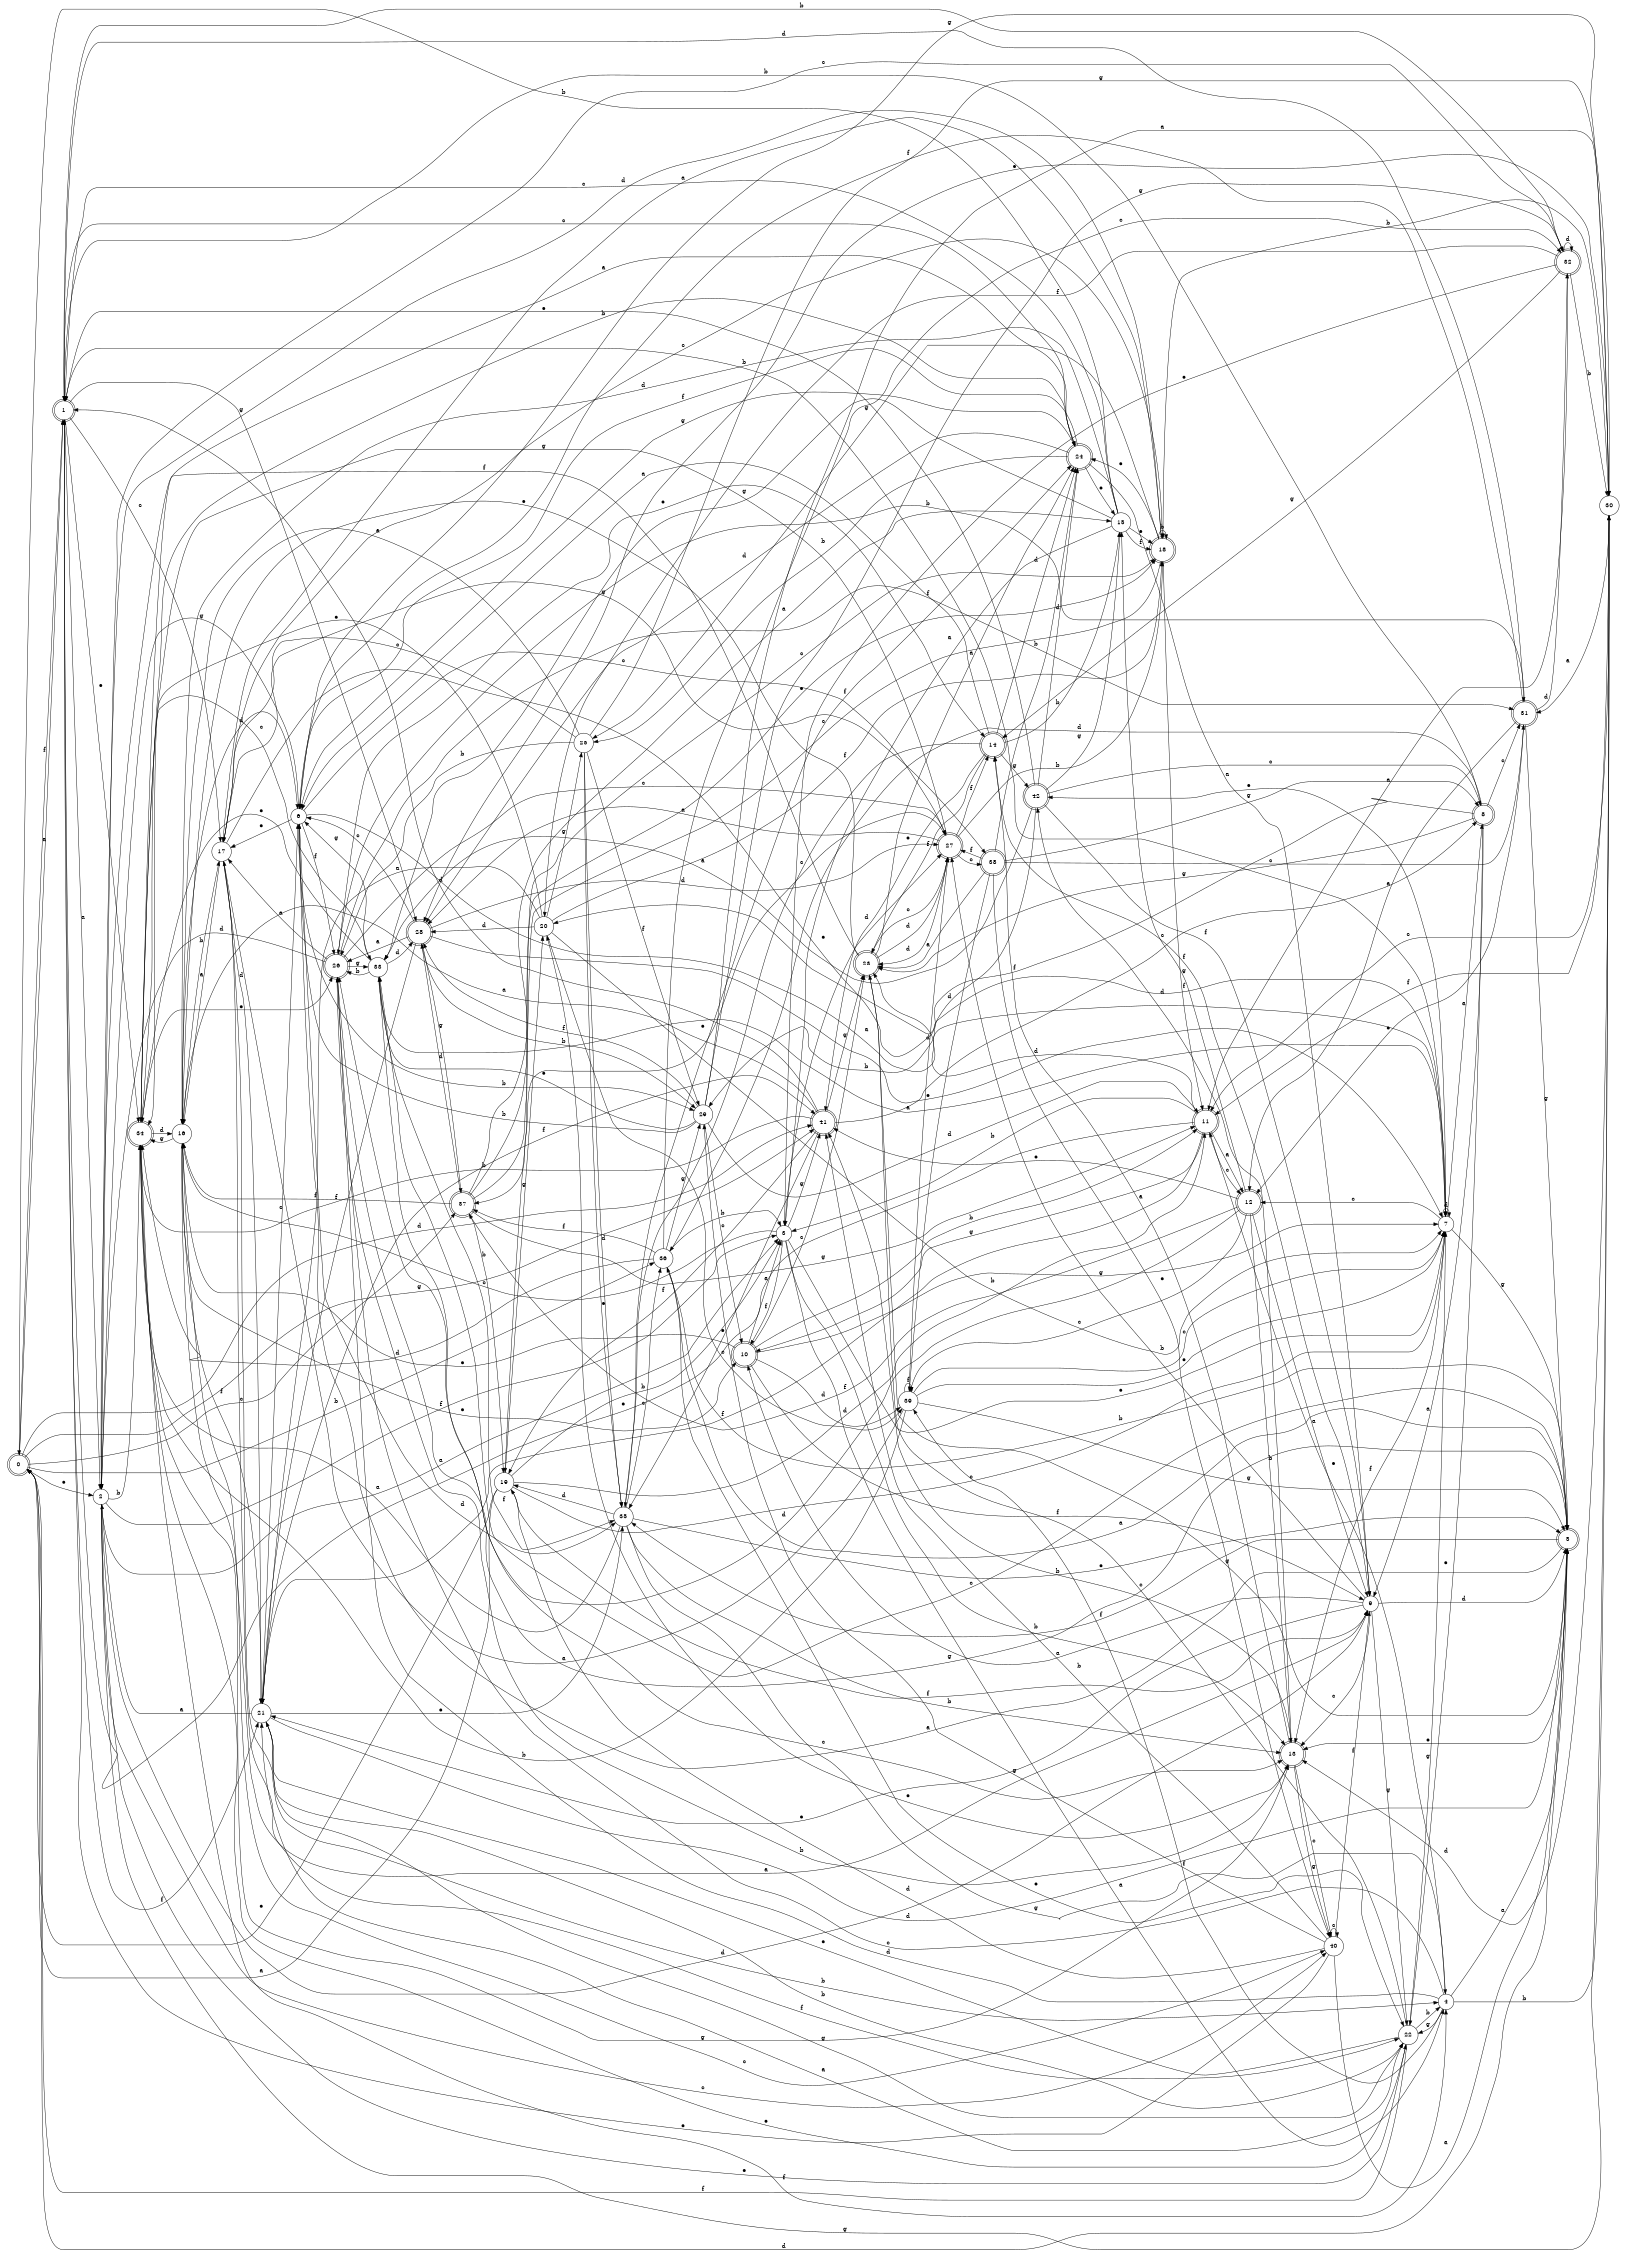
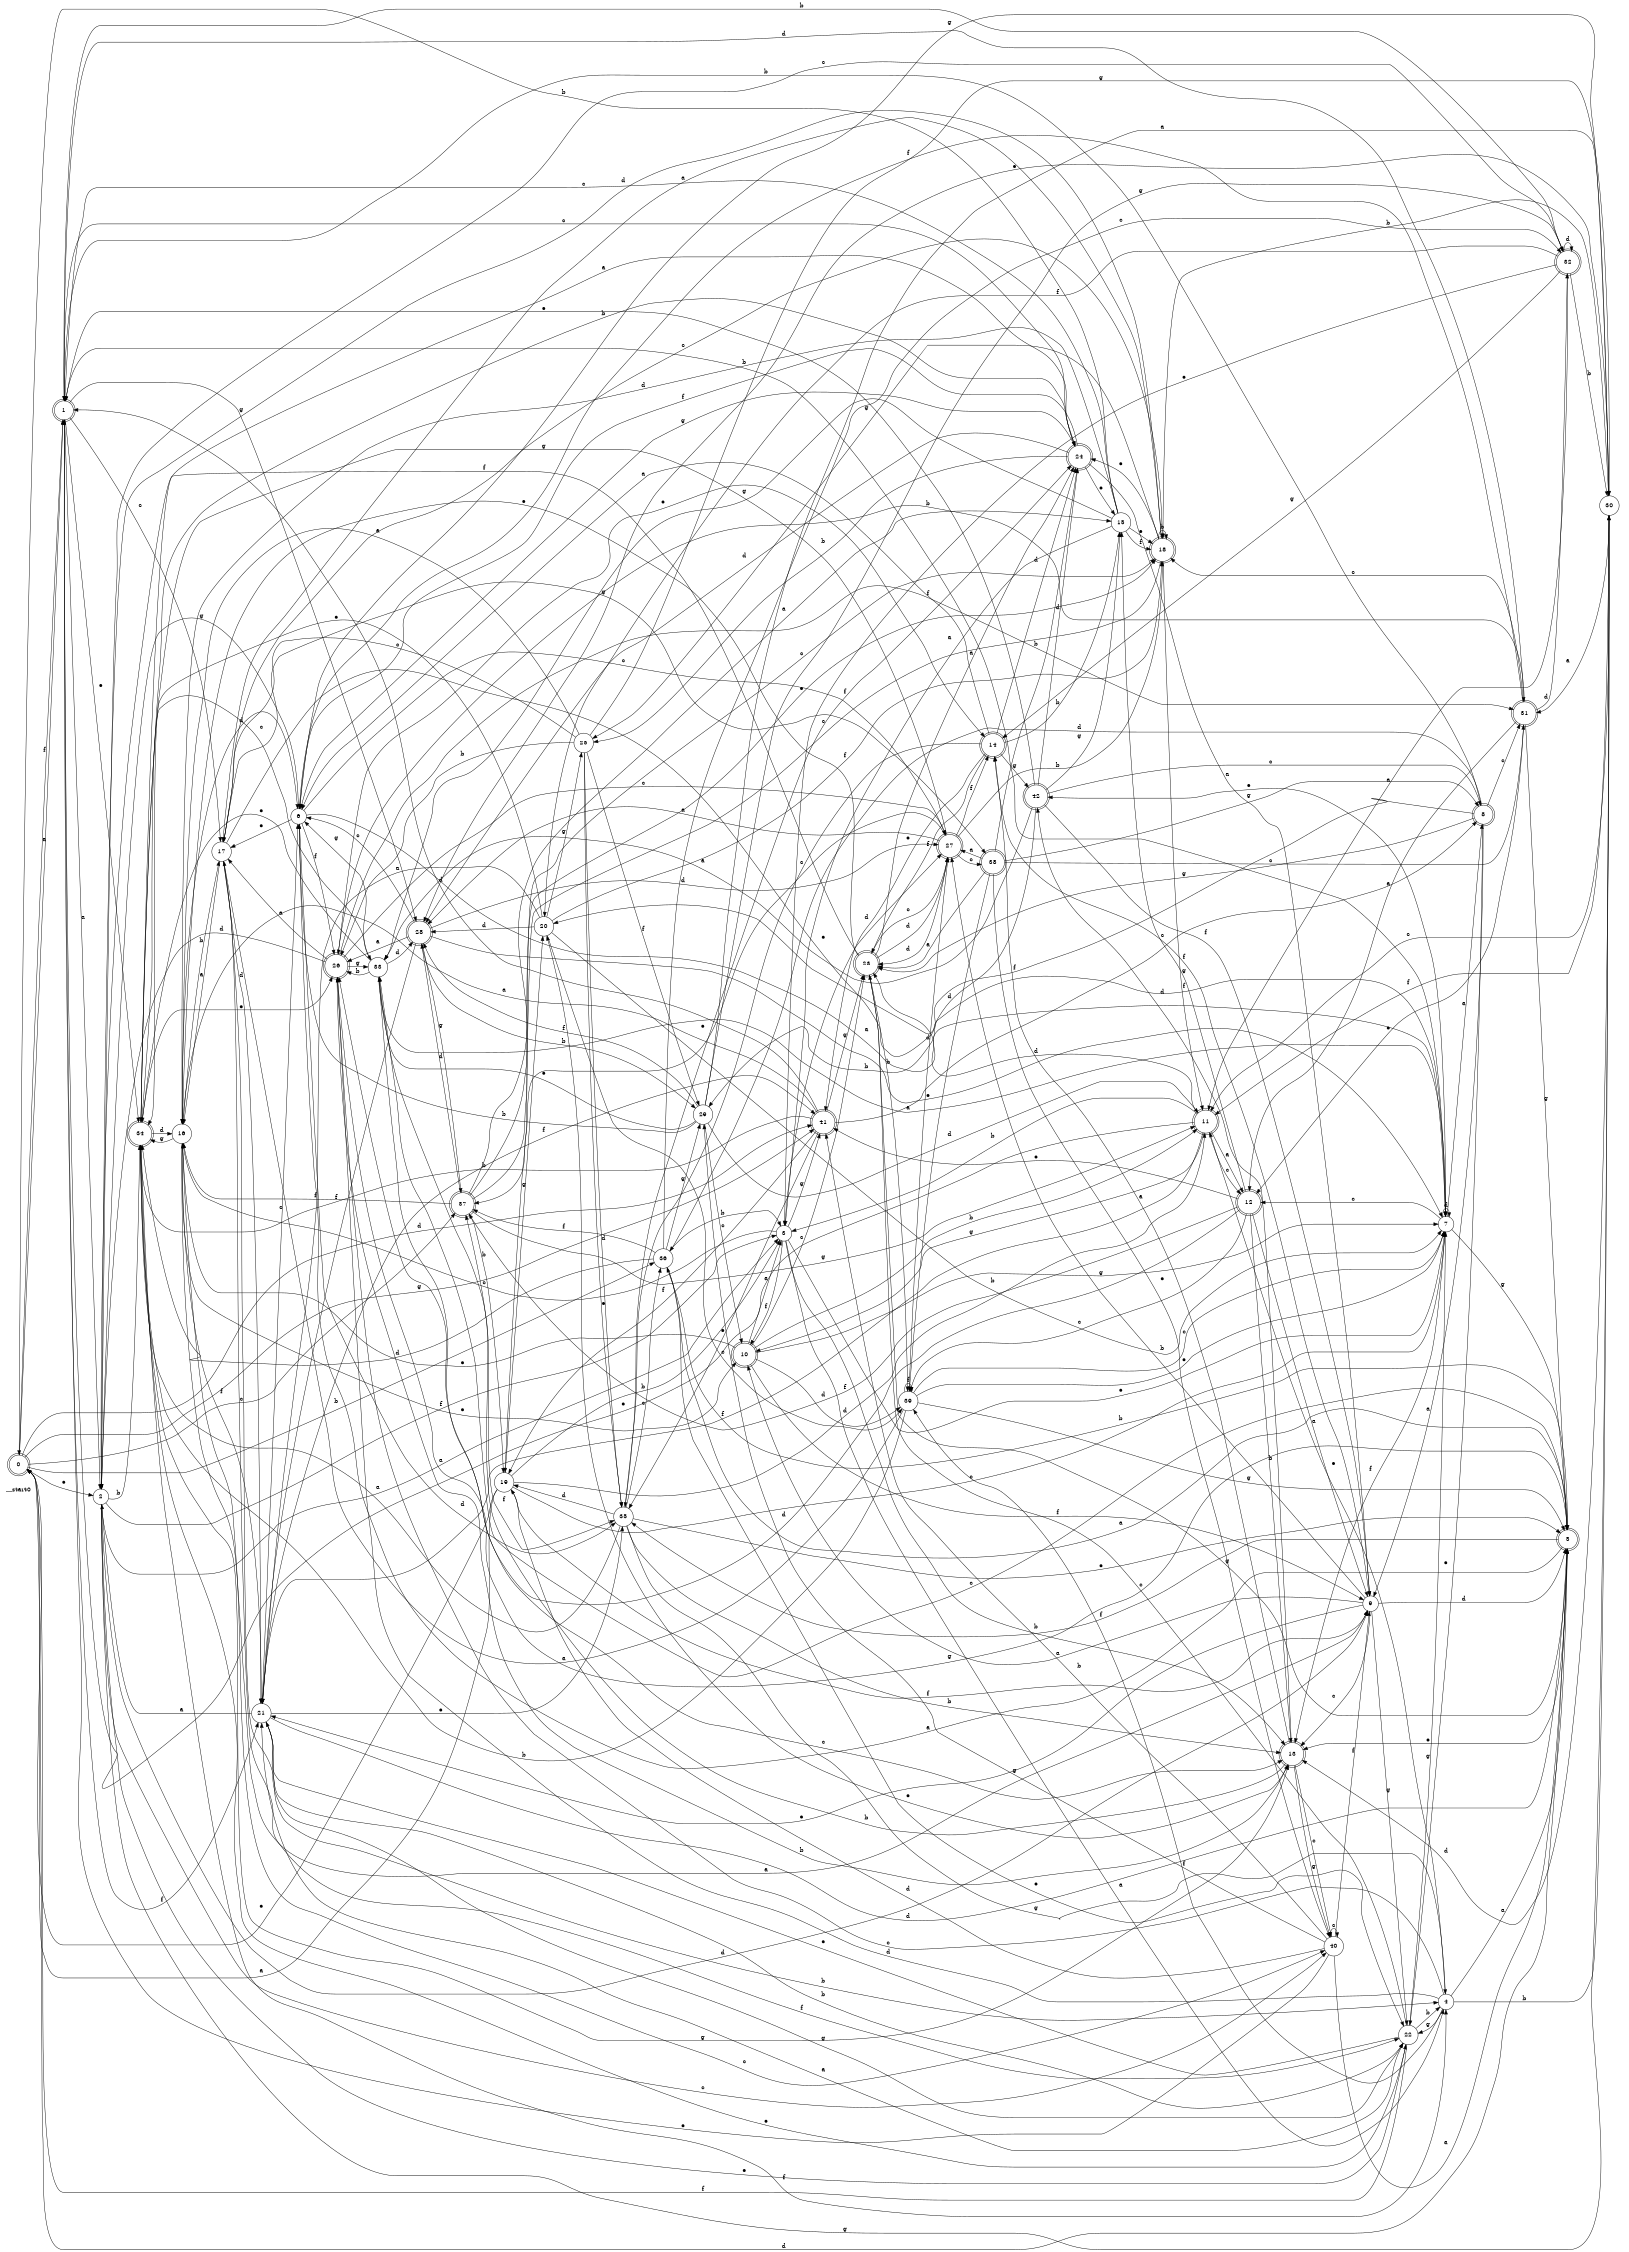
none -> (1396, 576)
(971, 850) -> (971, 850)
(409, 1071) -> none
none -> (898, 1180)
none -> (19, 1490)
(956, 1530) -> (693, 1759)
